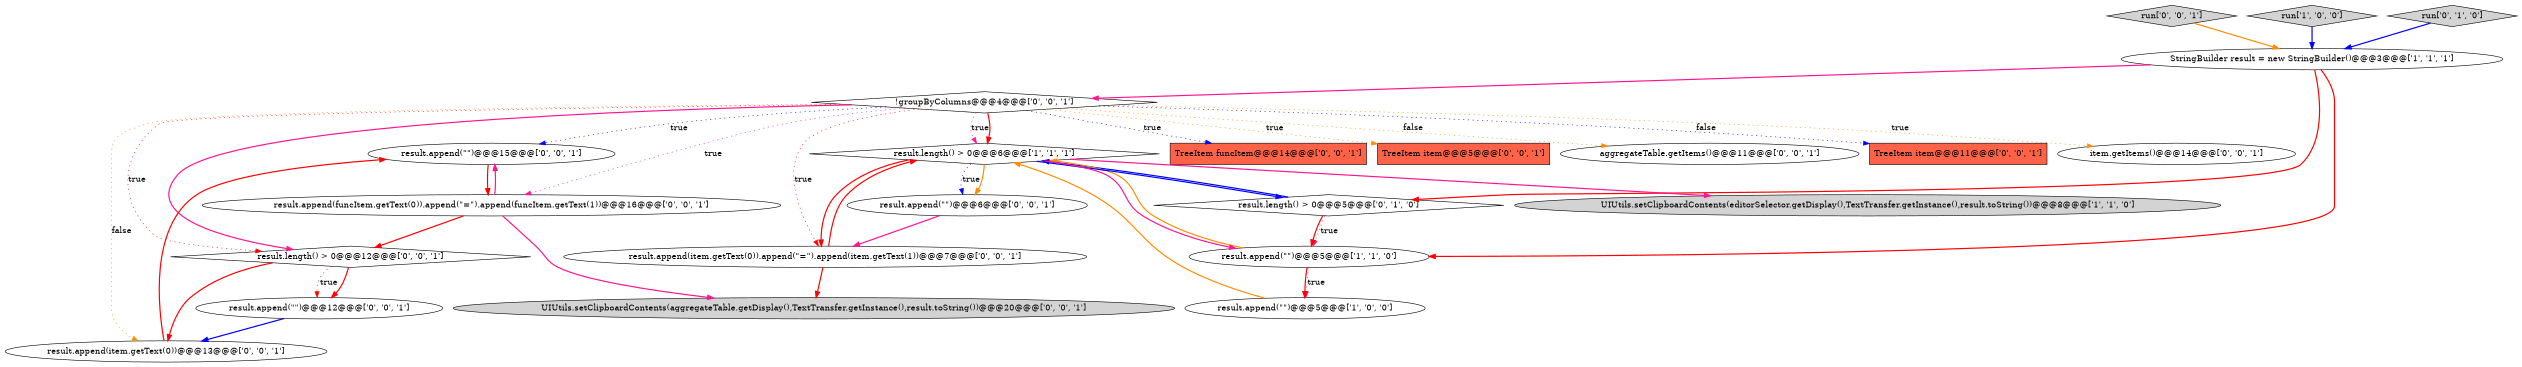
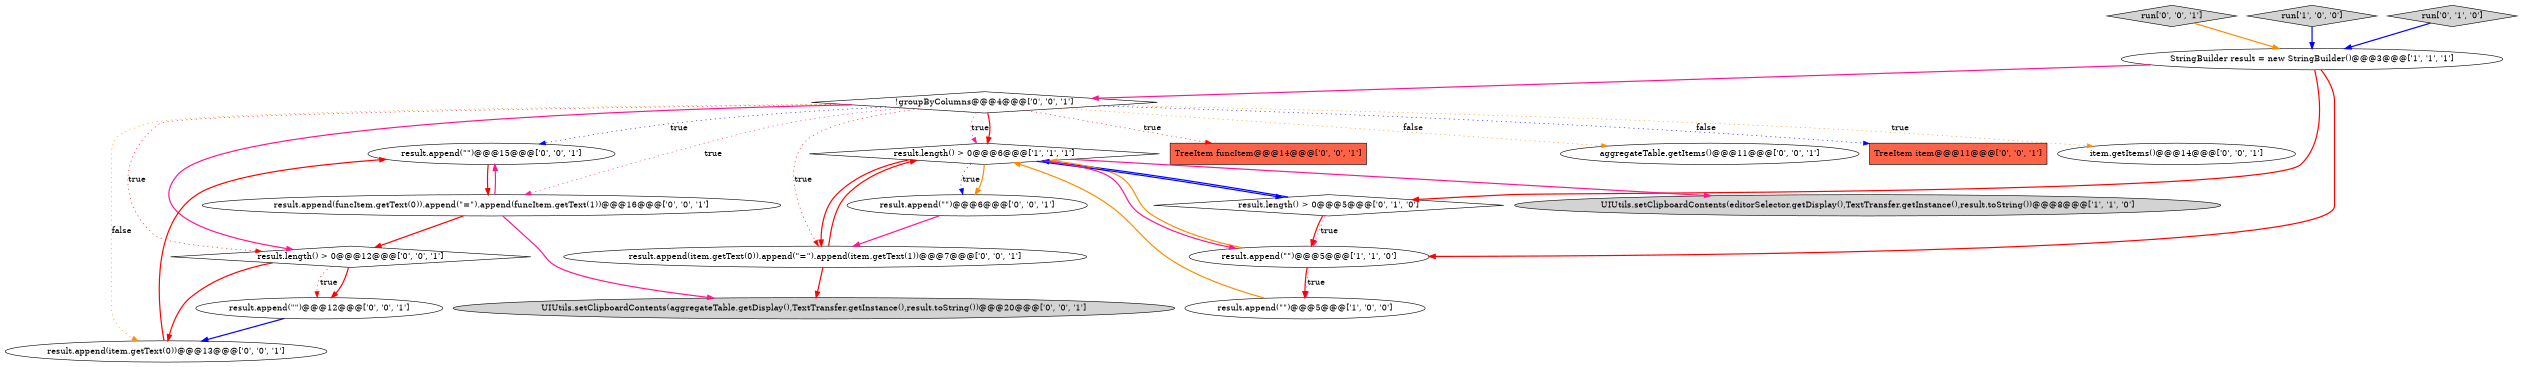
(1116, 126) -> (1116, 126)
(1464, 154) -> none
